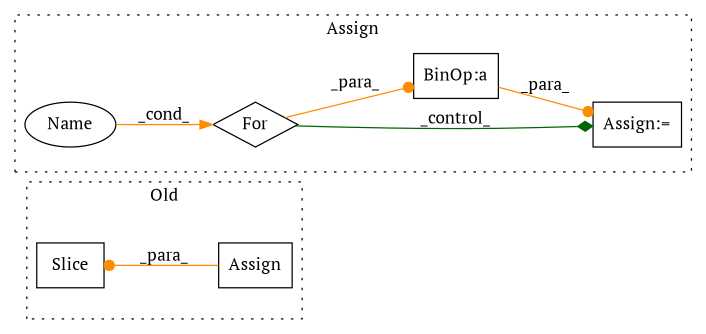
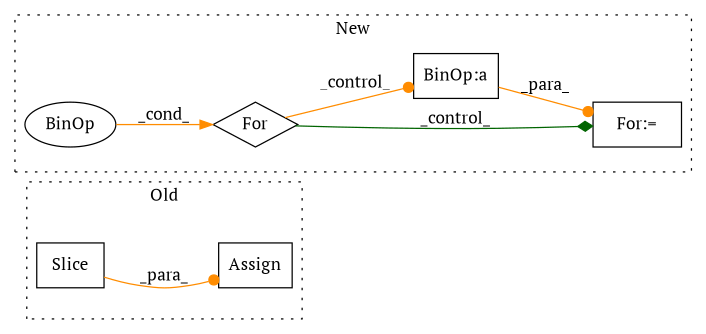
(353, 29) -> (353, 29)
(356, 83) -> (356, 83)
(70, 125) -> (70, 125)
(637, 125) -> (637, 125)
(166, 265) -> (156, 287)
